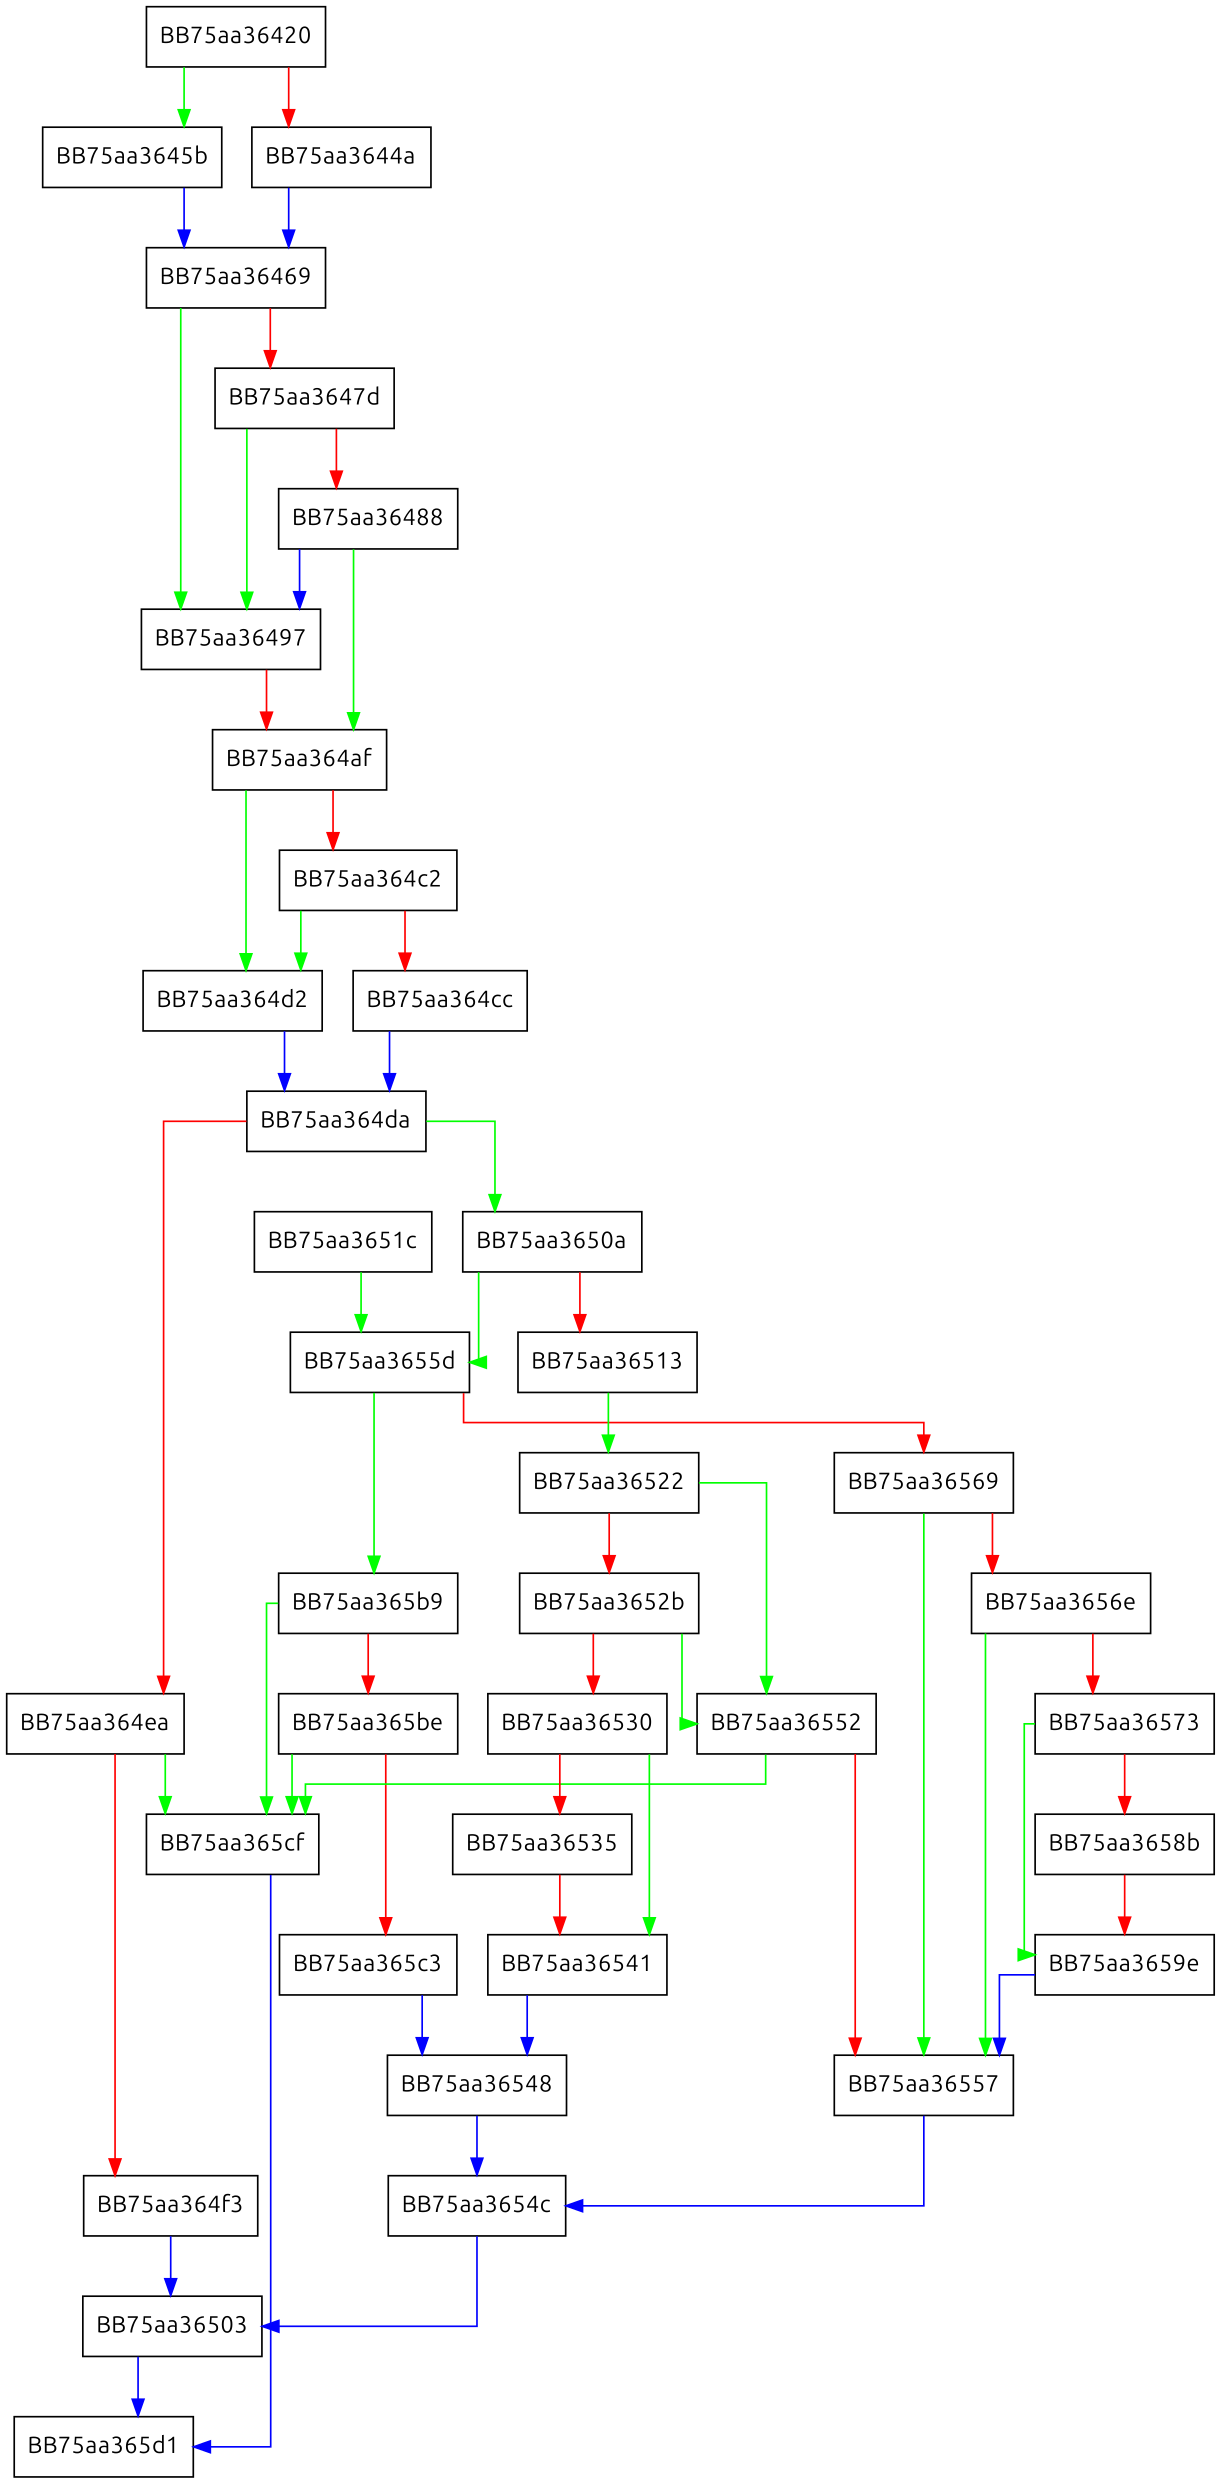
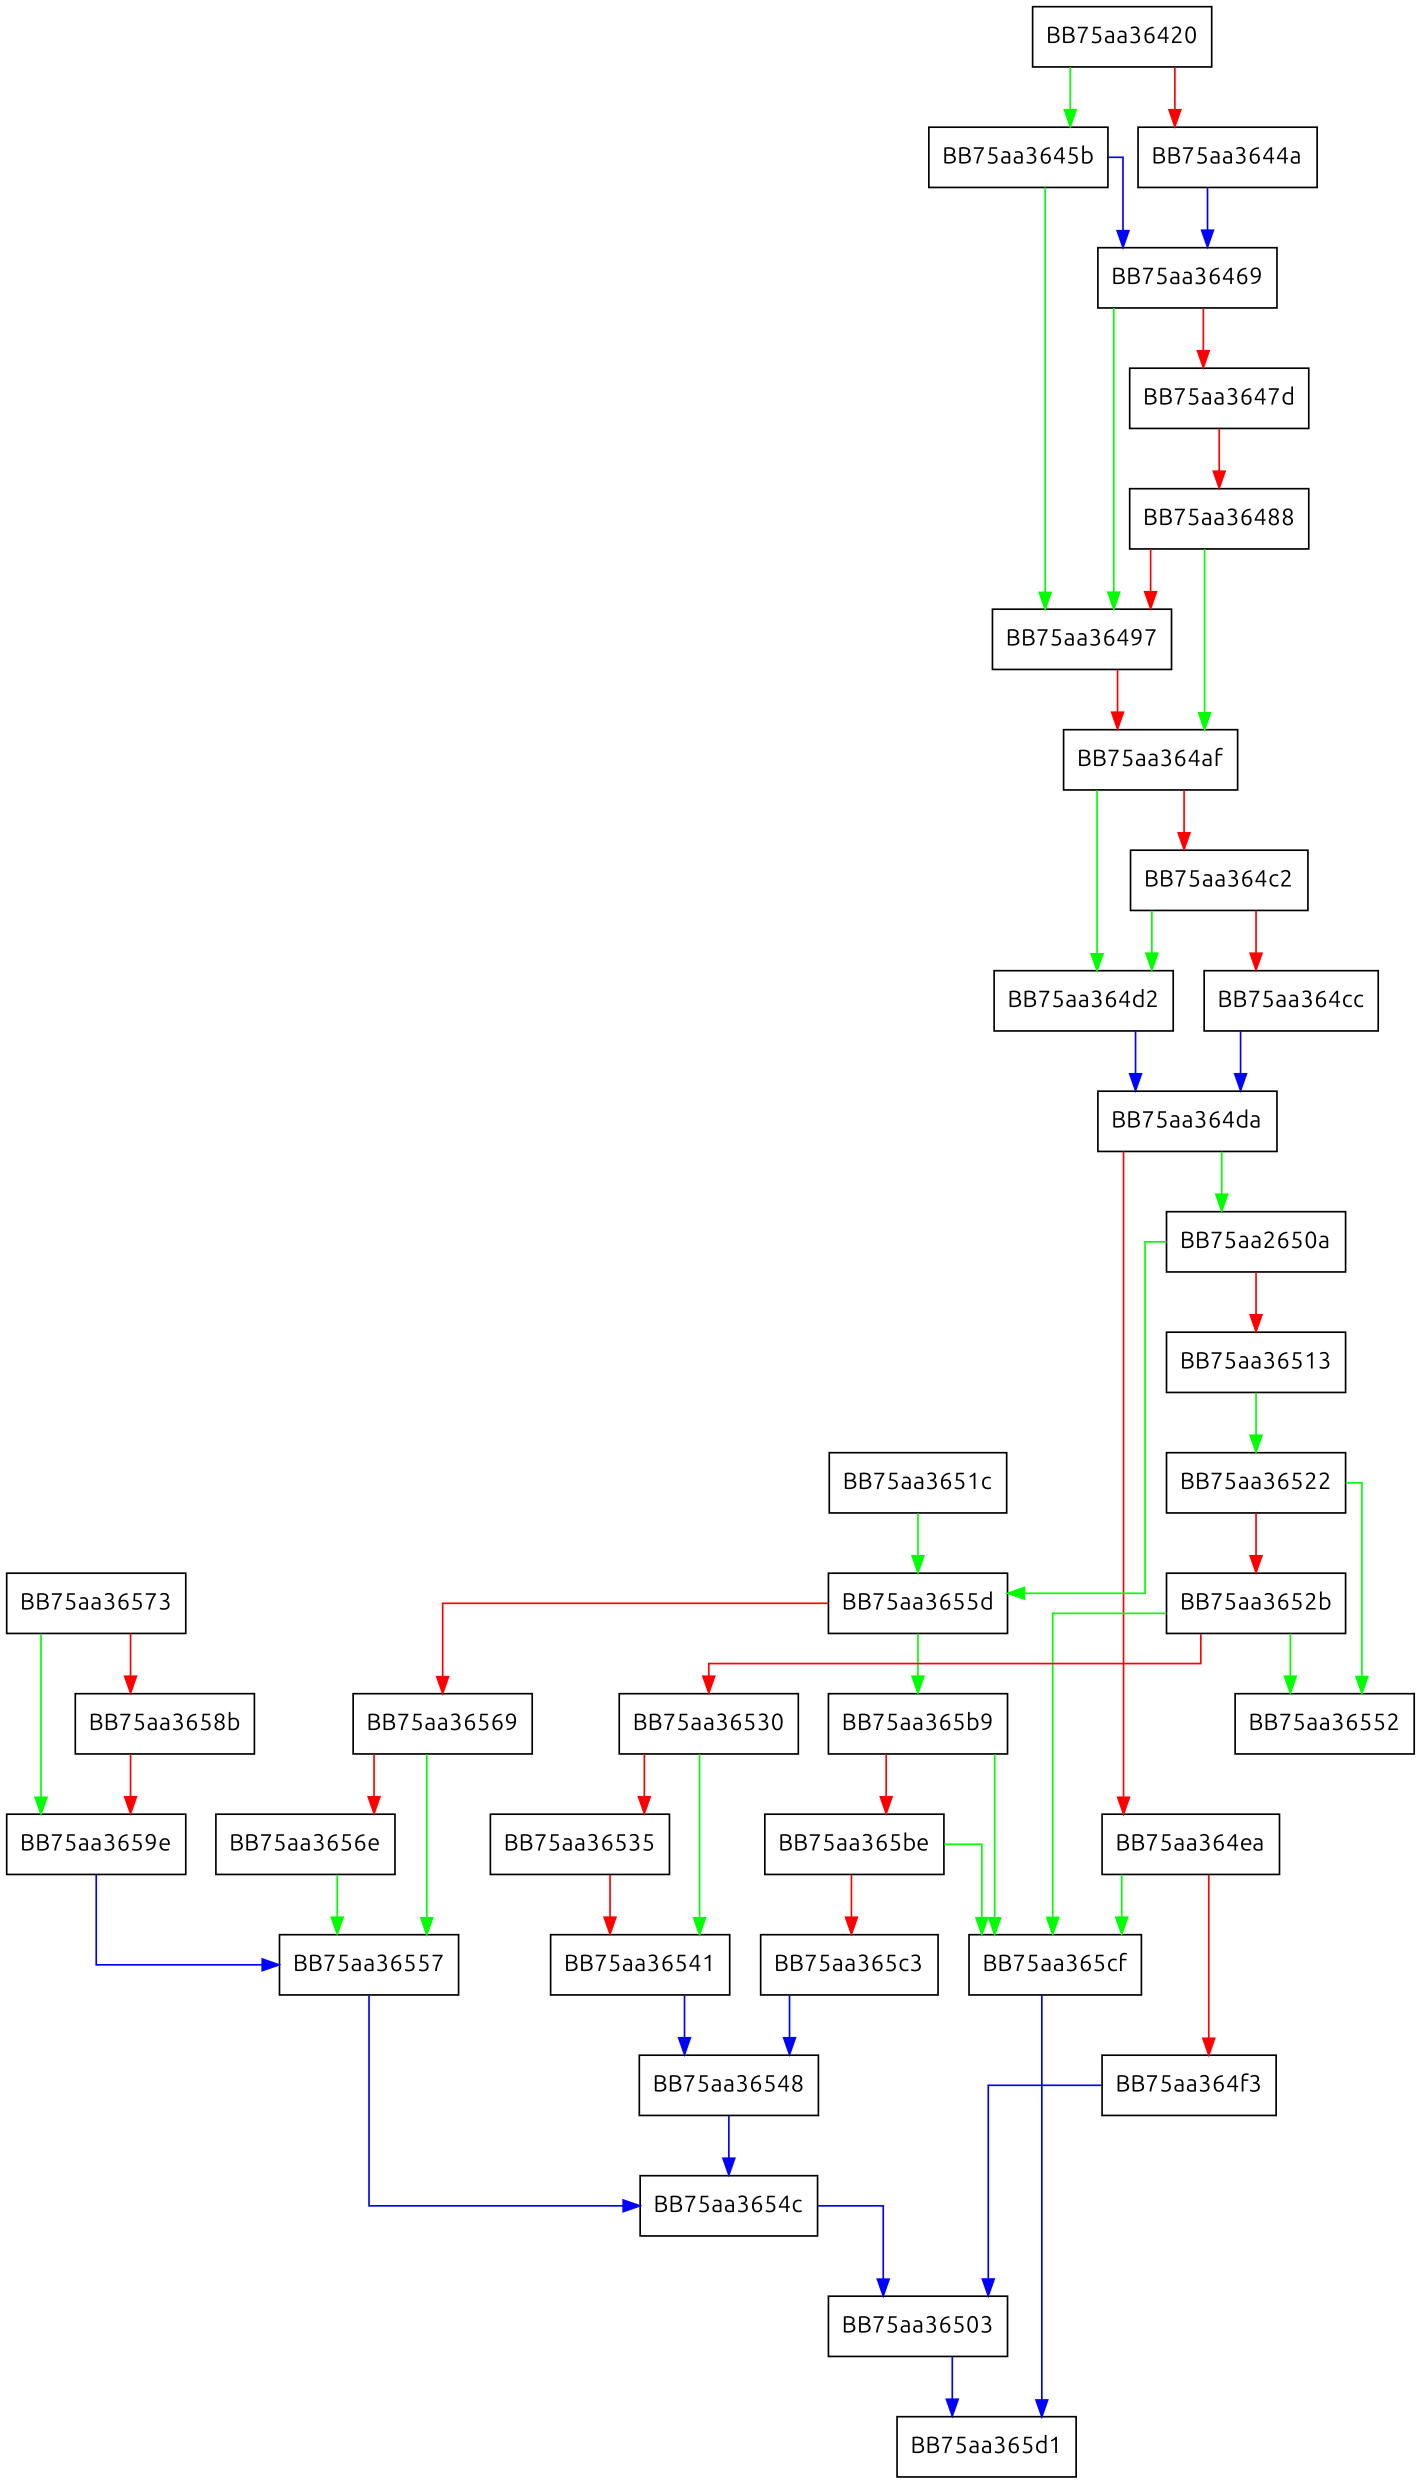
(247, 511) -> (1045, 390)
(300, 571) -> (1151, 571)
(552, 1242) -> (1256, 1242)
(1093, 1655) -> none
(544, 1784) -> (1053, 1709)
(855, 1896) -> none
